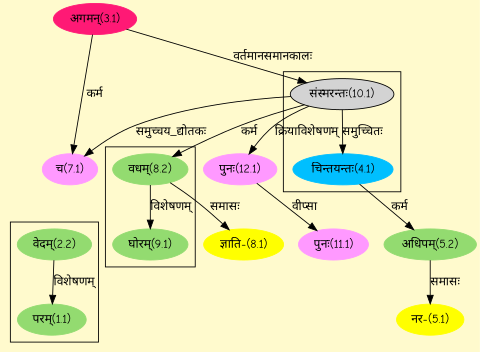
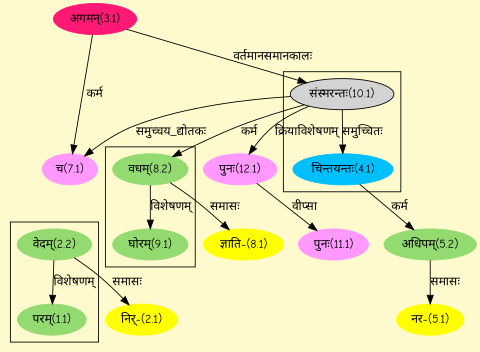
none -> (142, 320)
